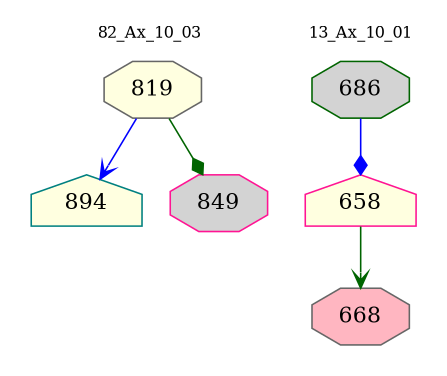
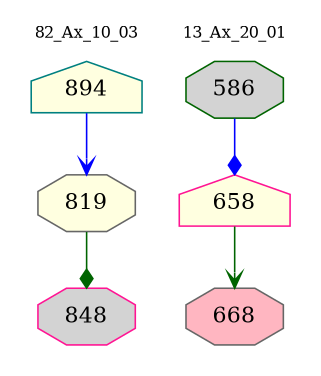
(361, 34) -> (235, 34)
(361, 90) -> (235, 90)
(122, 142) -> (87, 136)
(219, 203) -> (87, 317)
